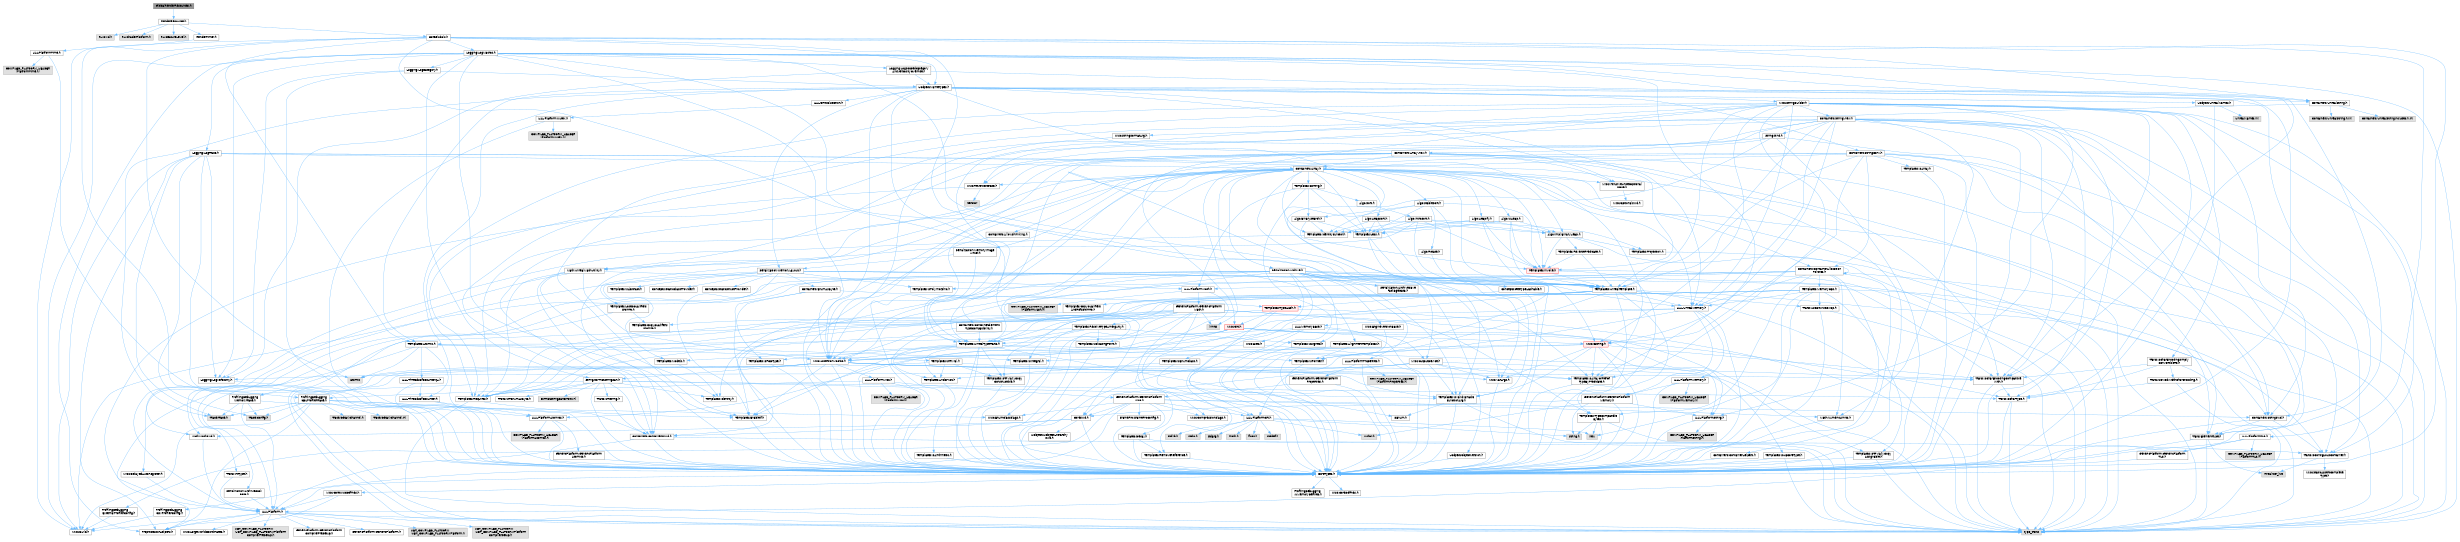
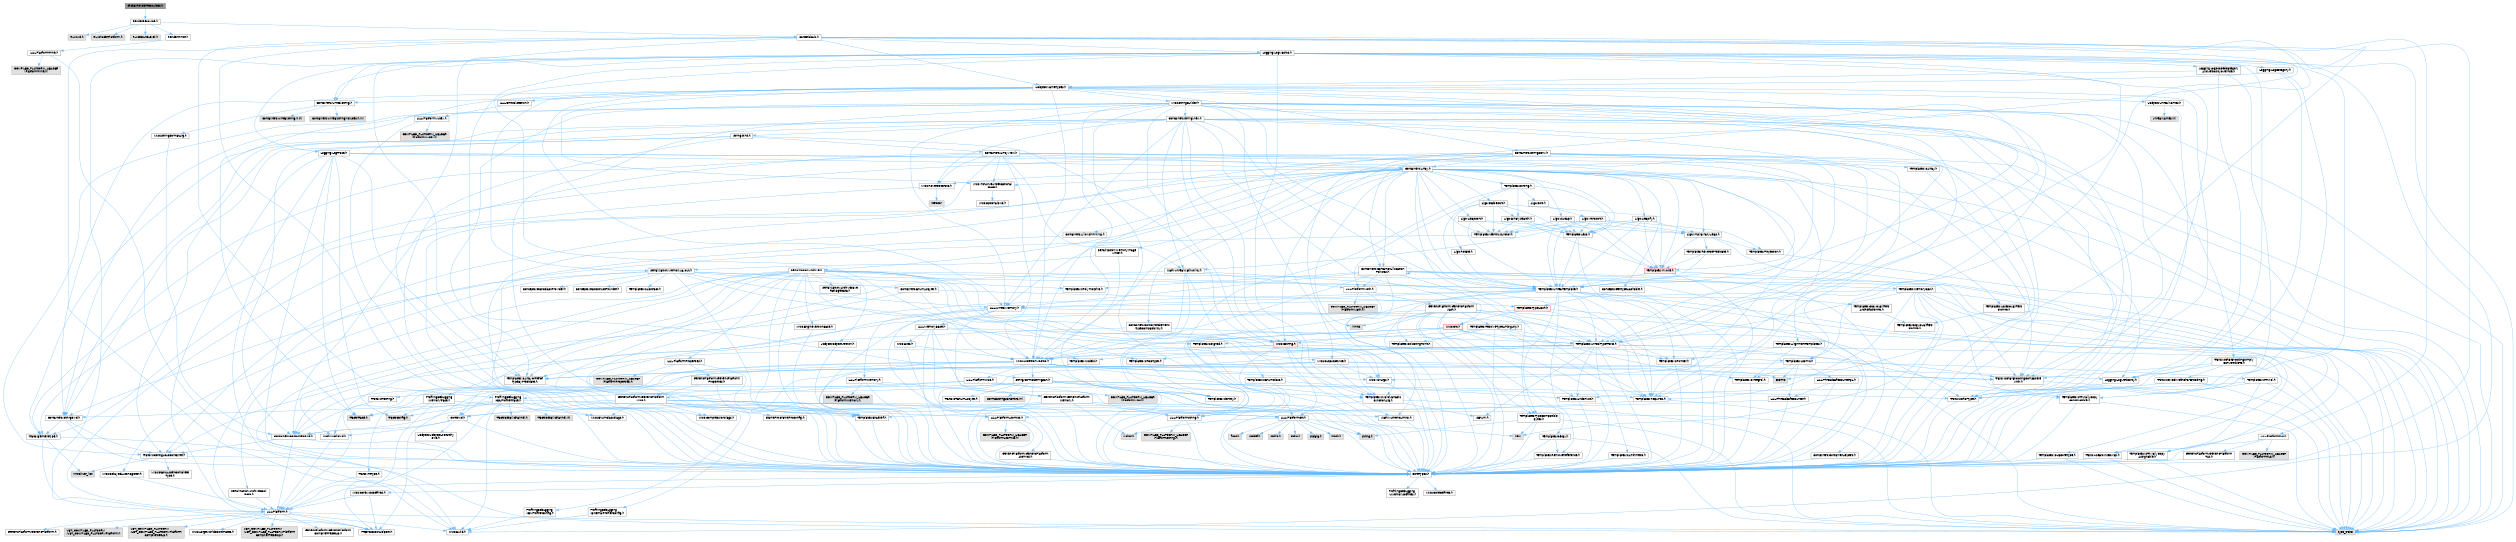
(2010, 457) -> (2254, 424)
